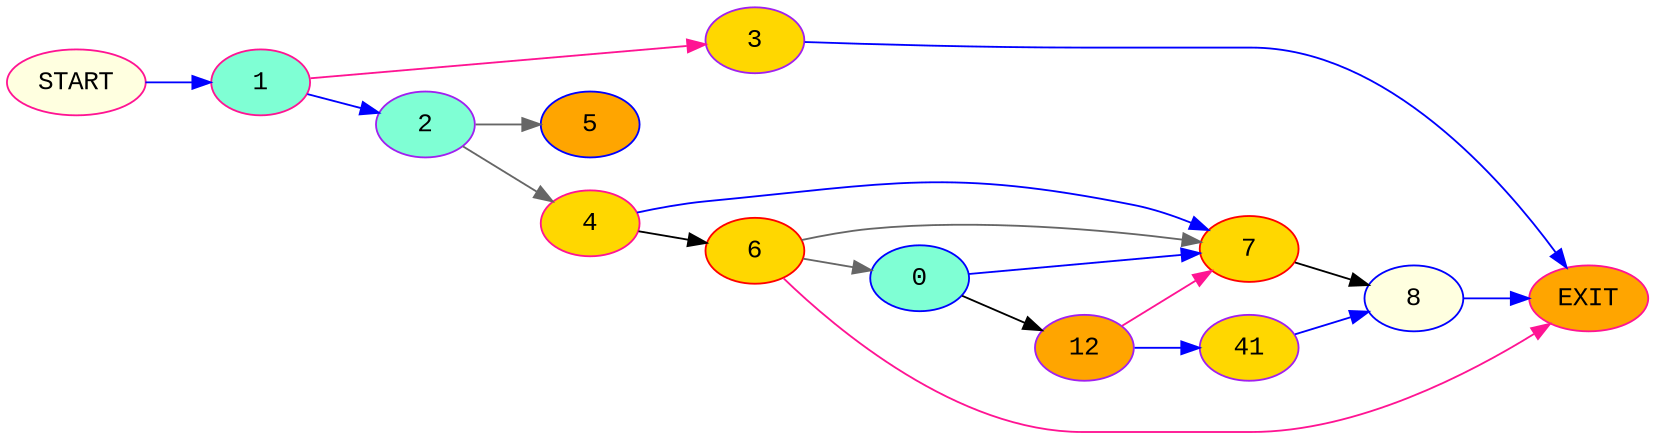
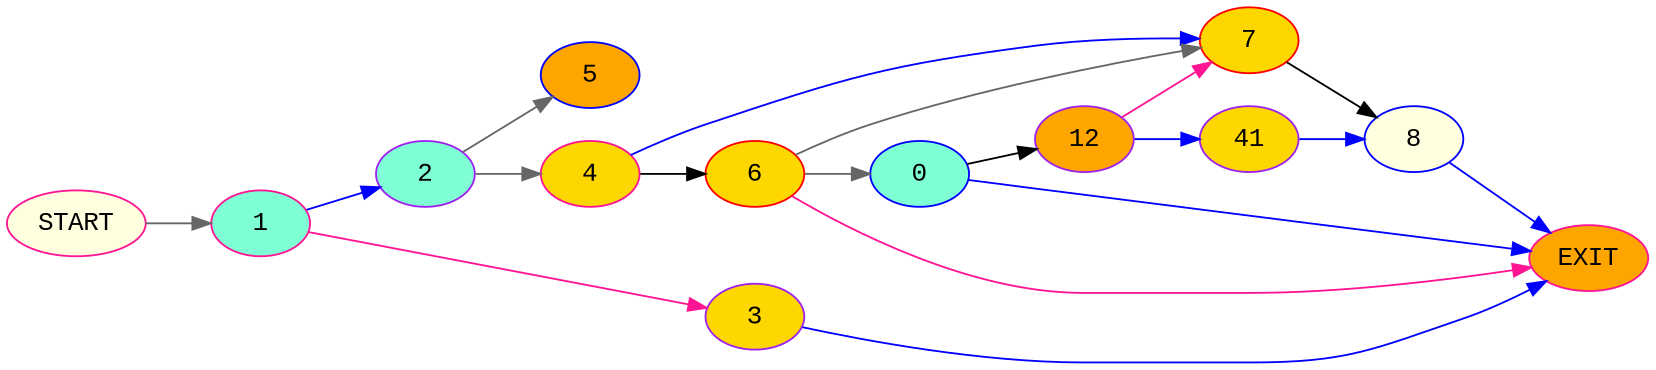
(169, 82) -> (169, 223)
(1075, 264) -> (1240, 215)
